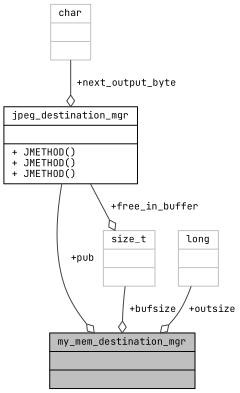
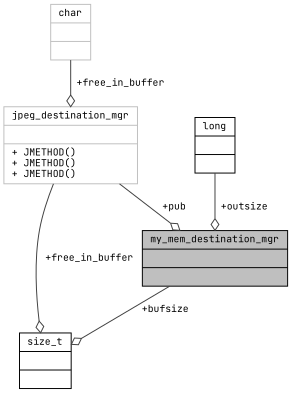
(124, 83) -> (118, 83)
(71, 145) -> (71, 145)
(129, 258) -> (45, 361)
(198, 258) -> (215, 145)
(123, 304) -> (125, 312)
